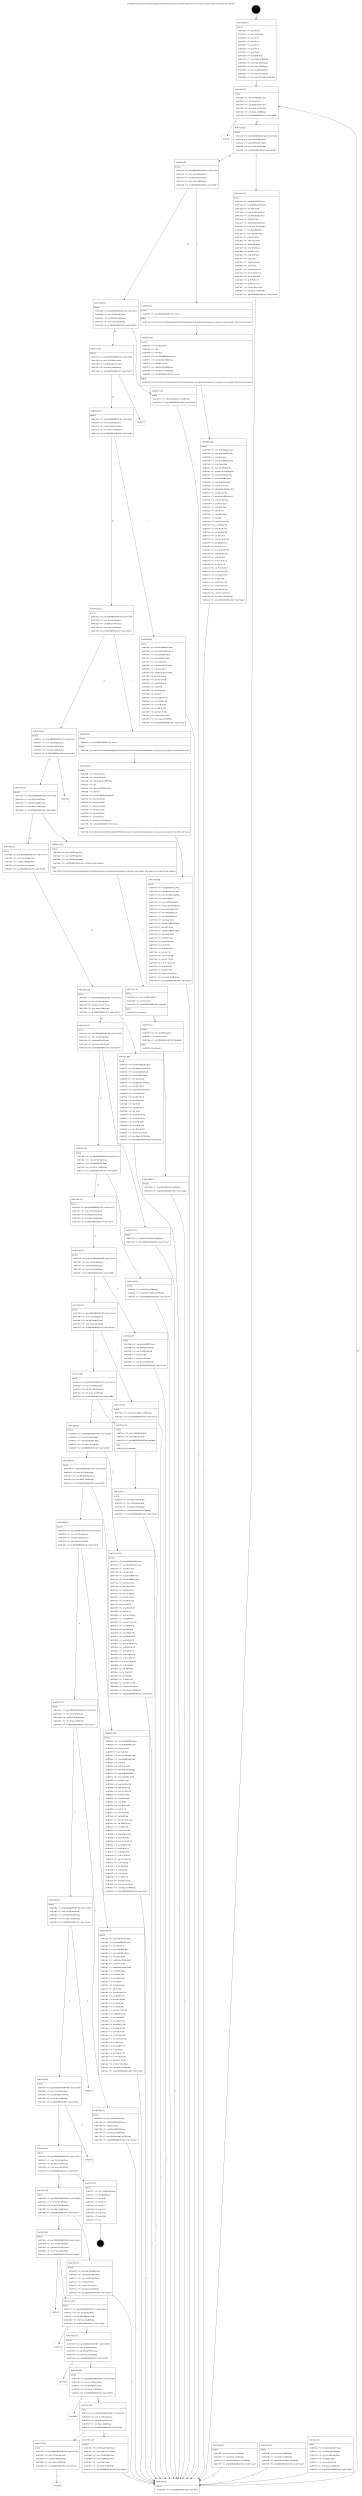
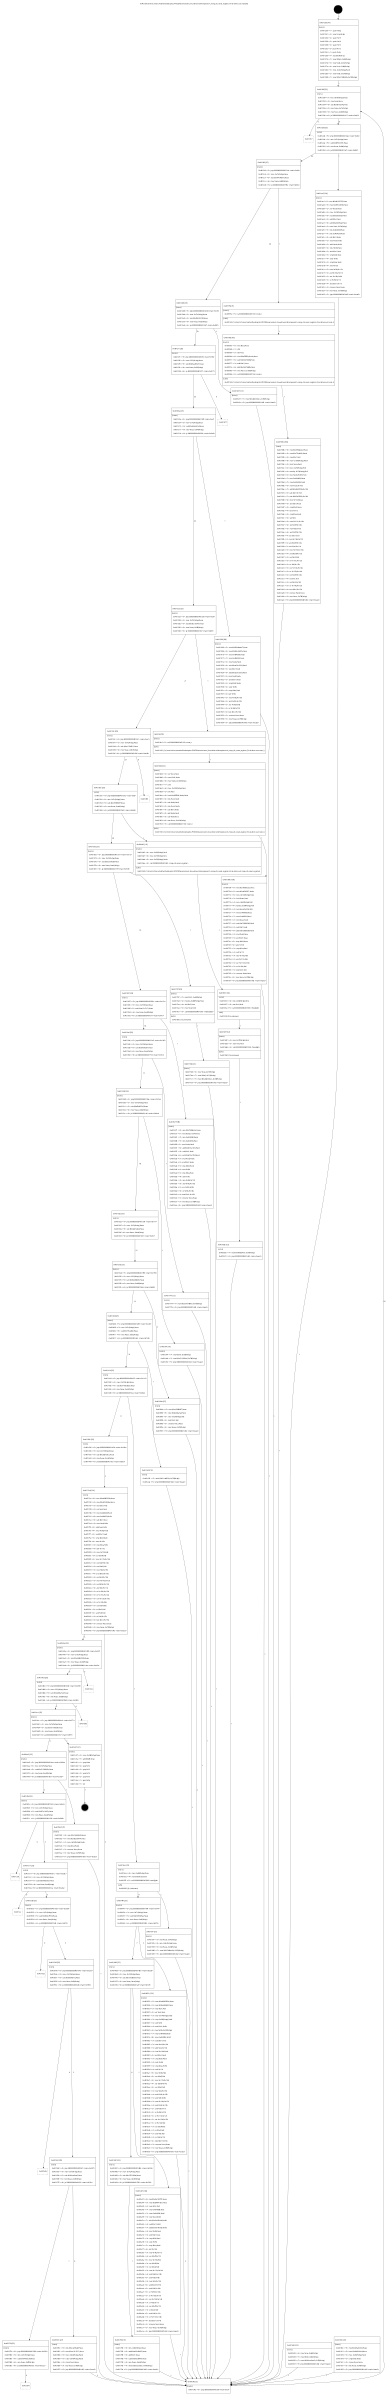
none -> (192, 1005)
(87, 1454) -> (138, 1894)
(72, 1812) -> (84, 1637)
